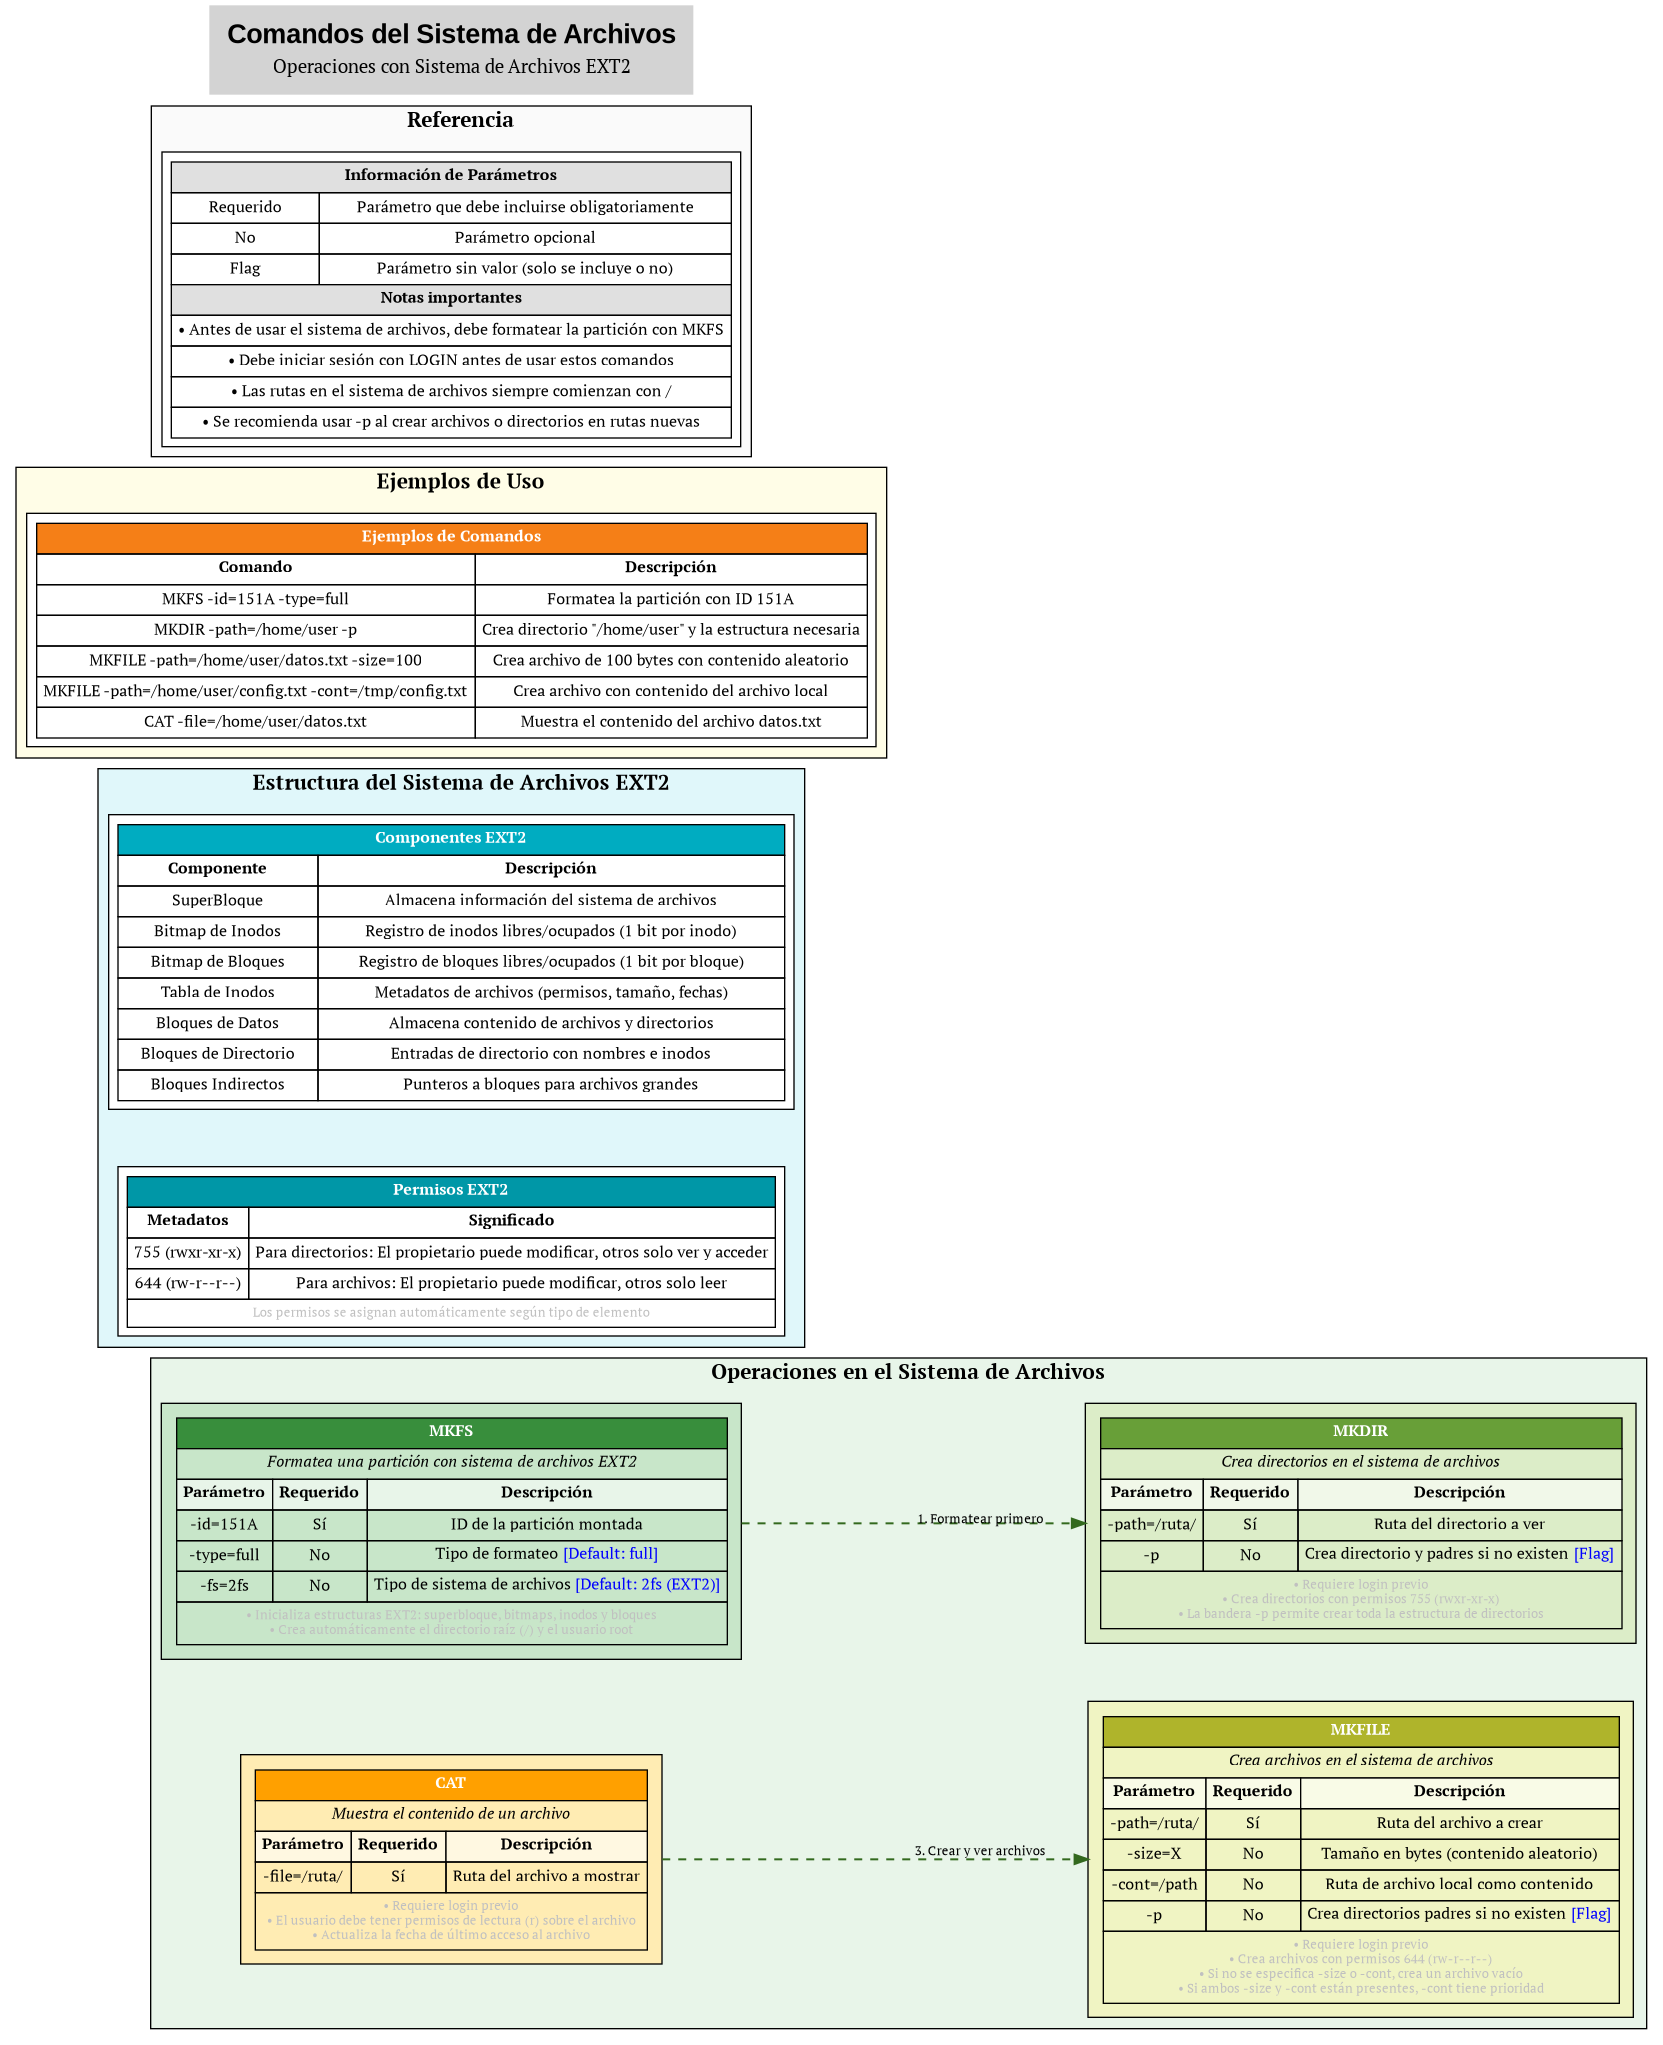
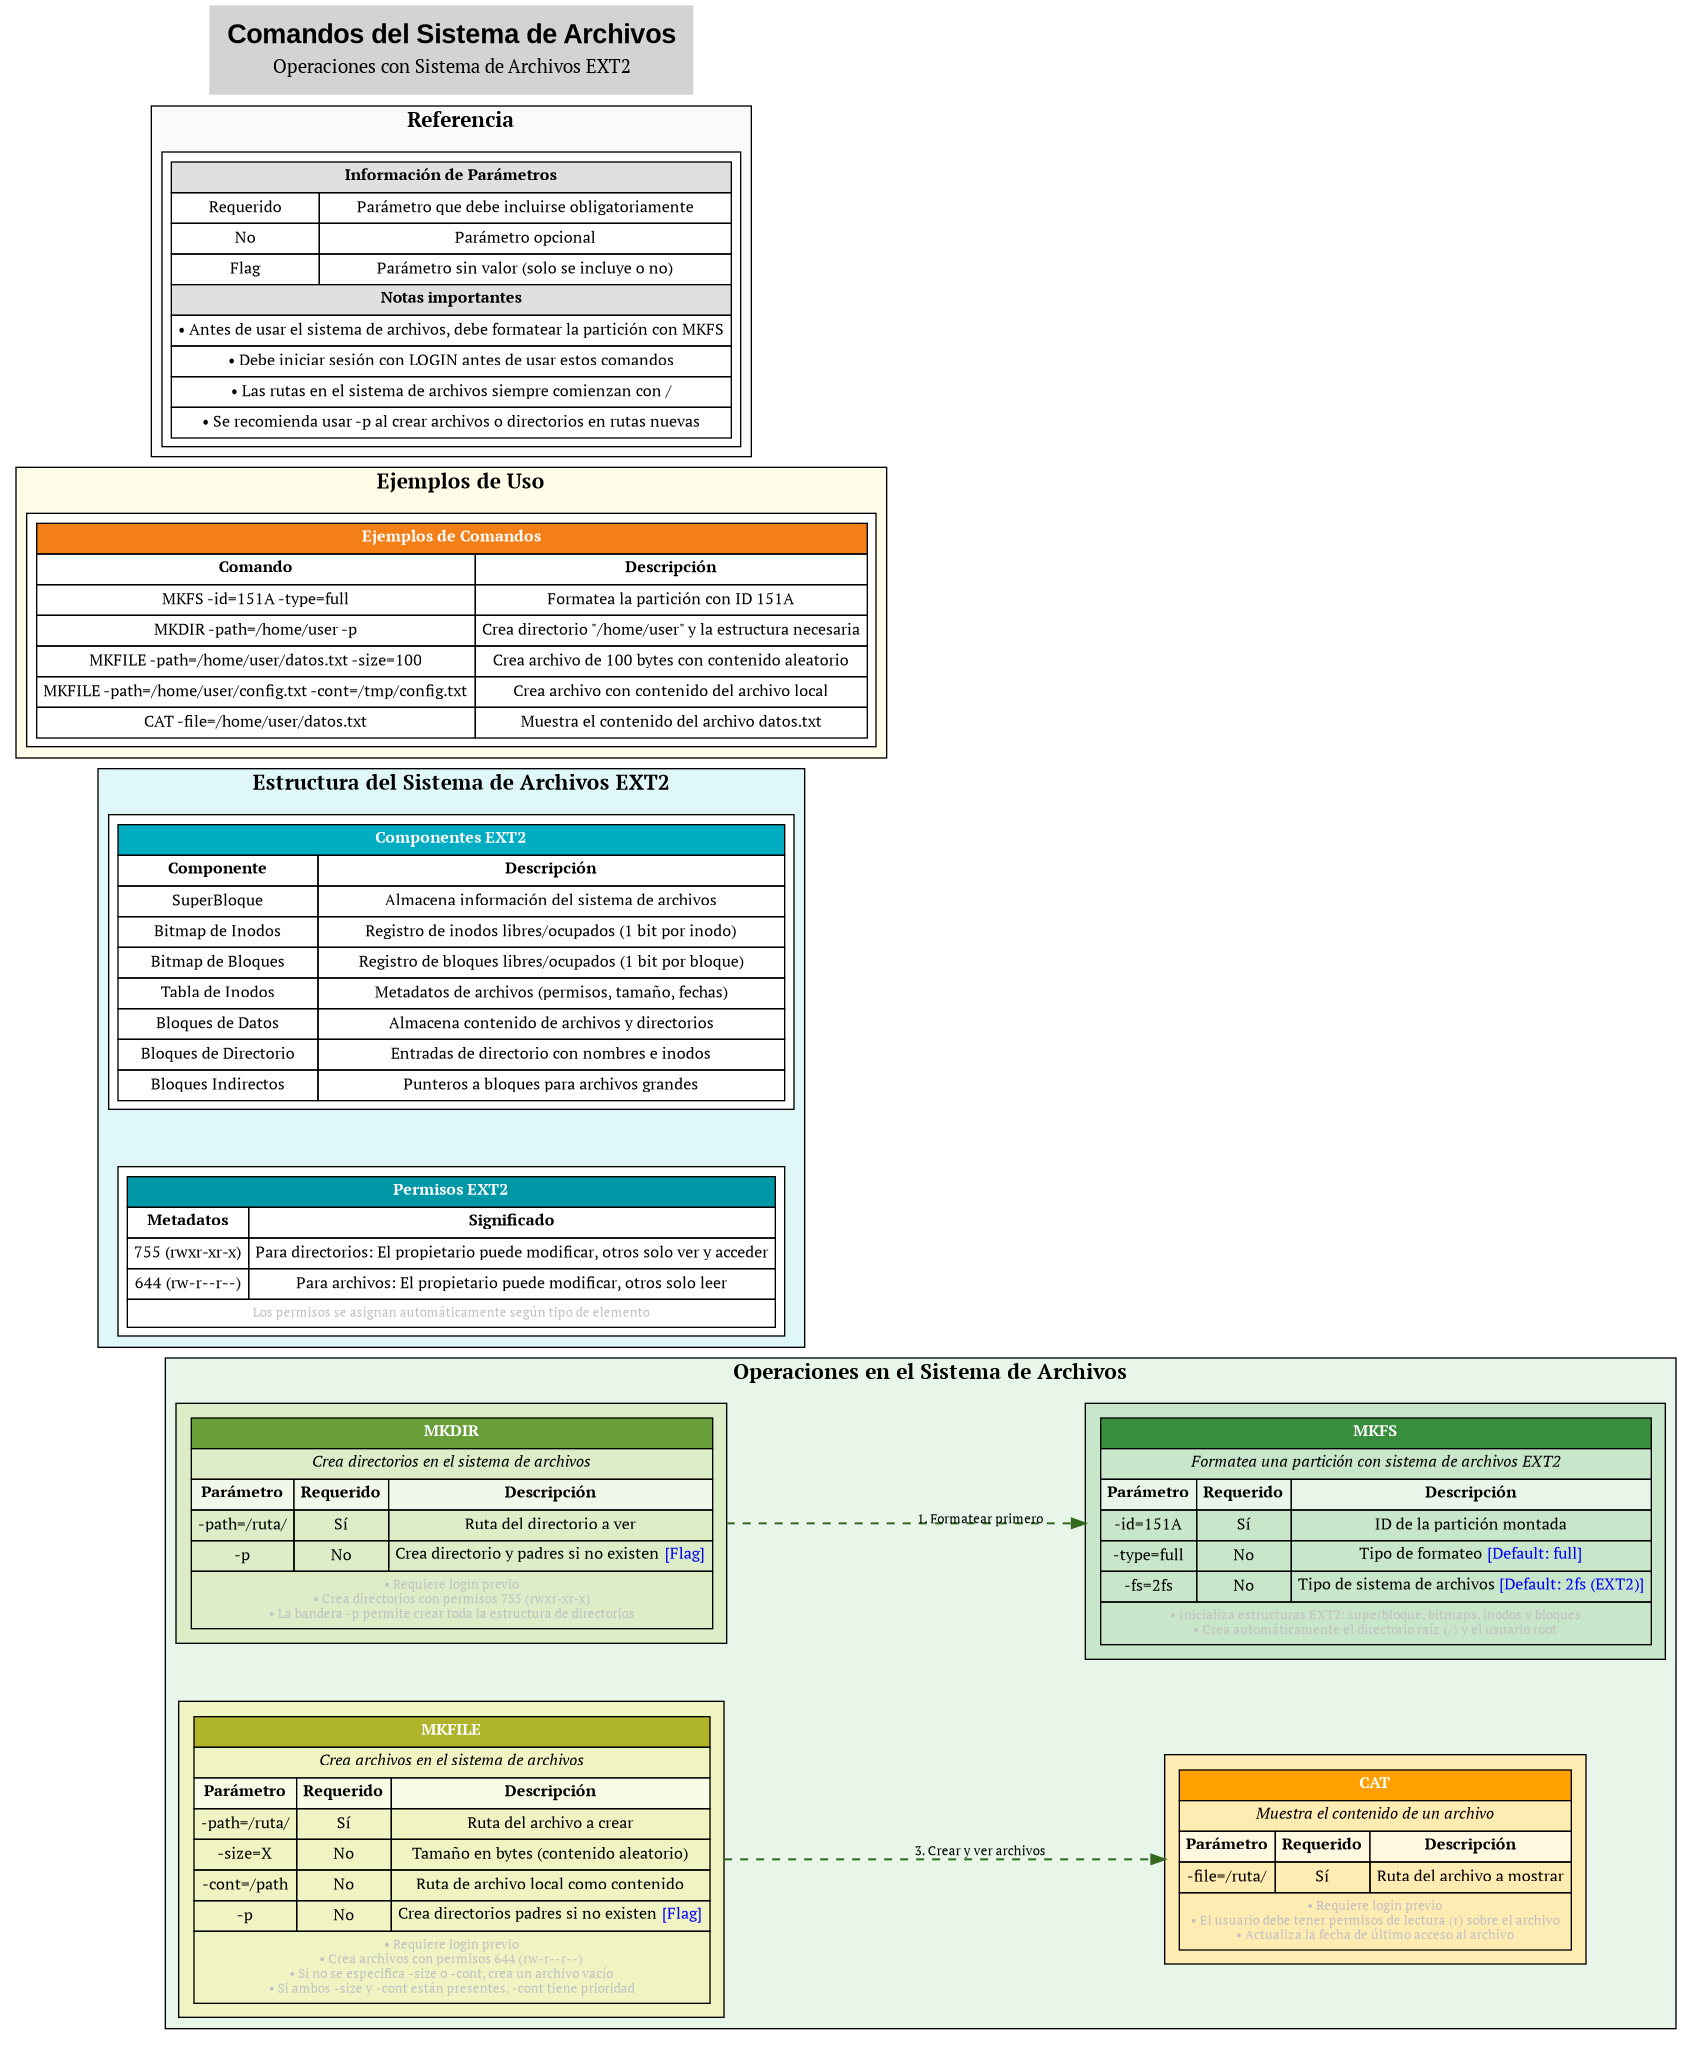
(907, 1523) -> (899, 1523)
(868, 1859) -> (938, 1859)
